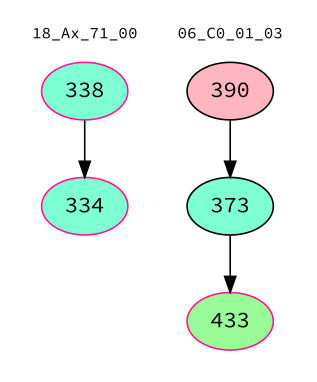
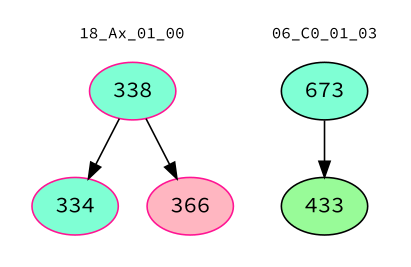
(86, 34) -> (133, 34)
(230, 91) -> none
none -> (190, 206)
(230, 206) -> (325, 91)
(230, 321) -> (325, 206)
